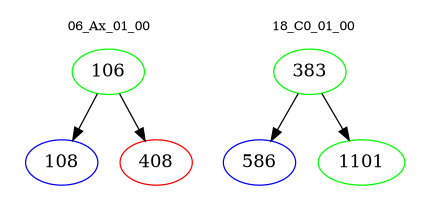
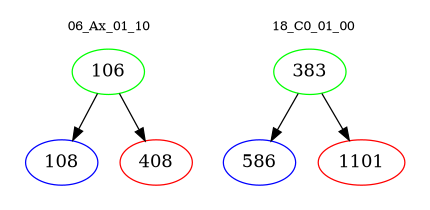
(109, 27) -> (109, 27)
(362, 163) -> (362, 163)
